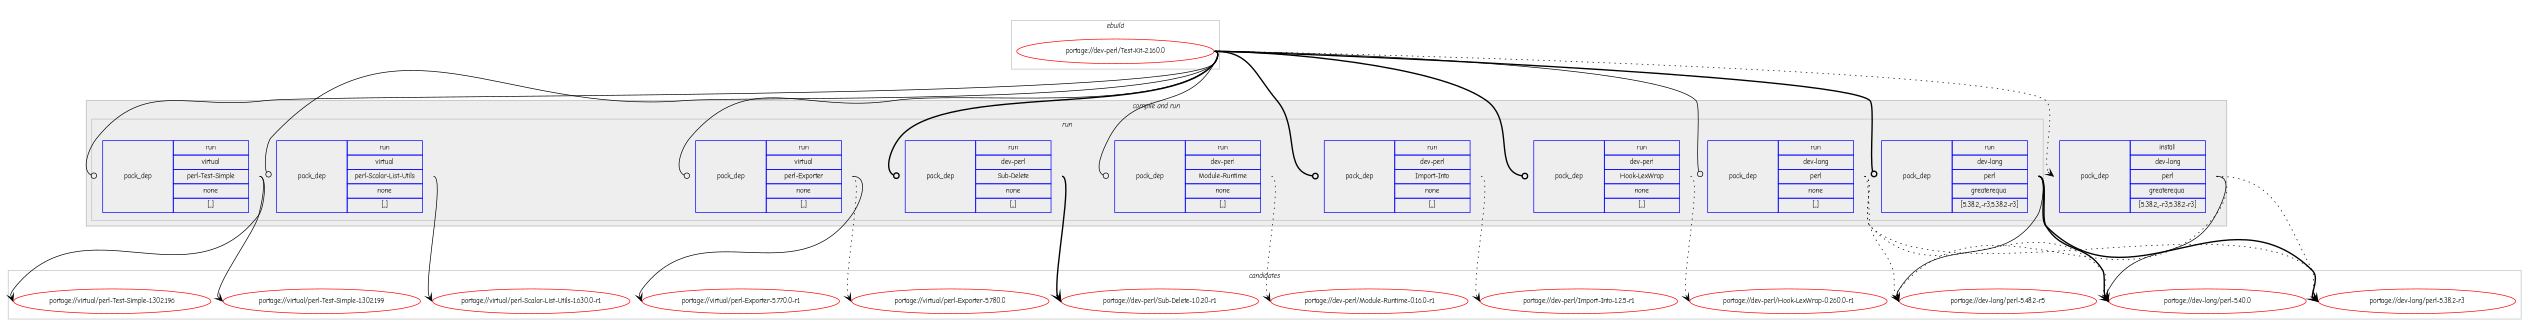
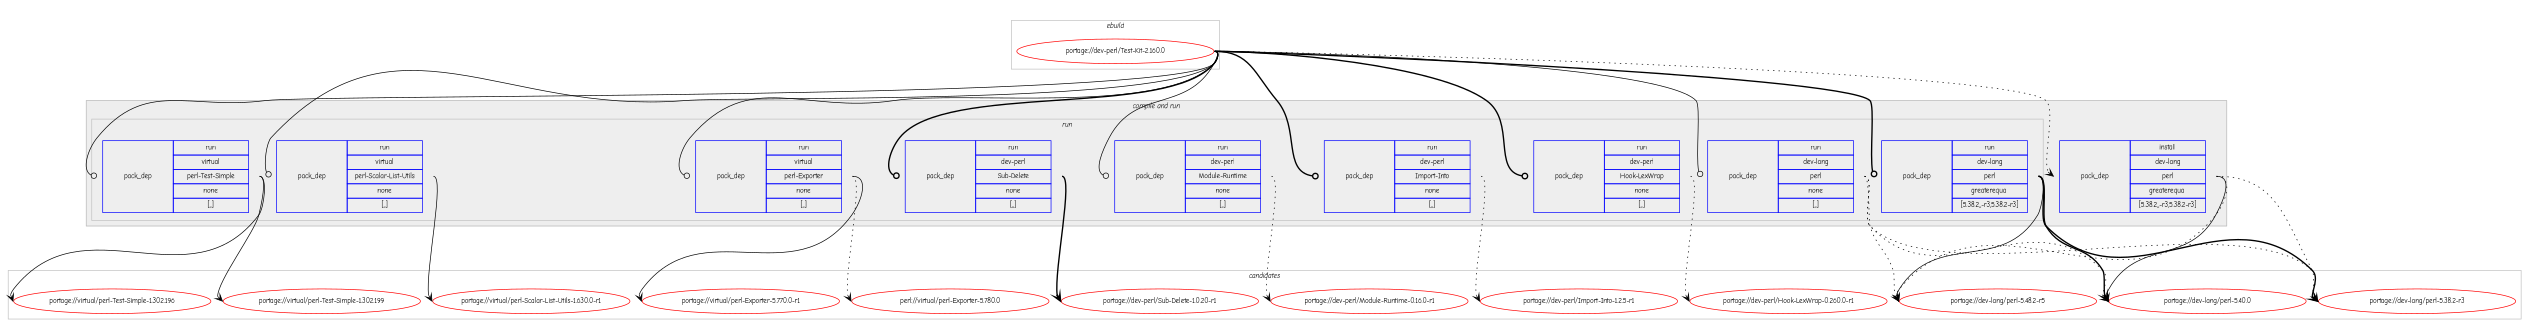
(950, 301) -> (950, 301)
